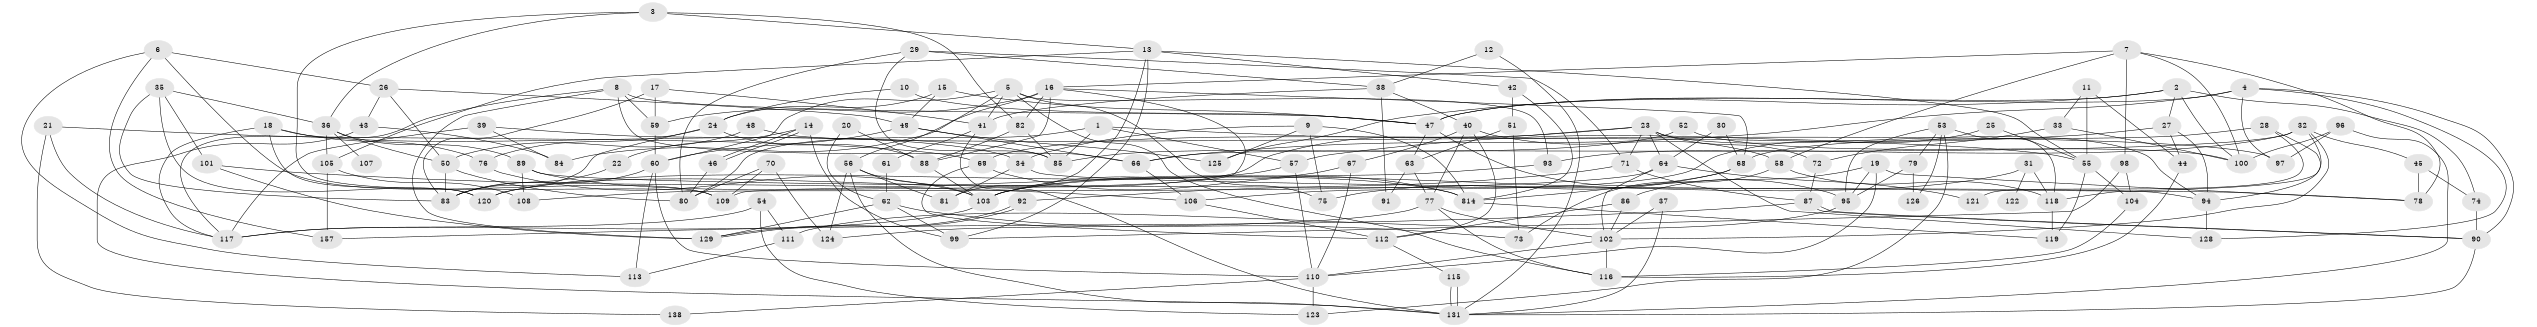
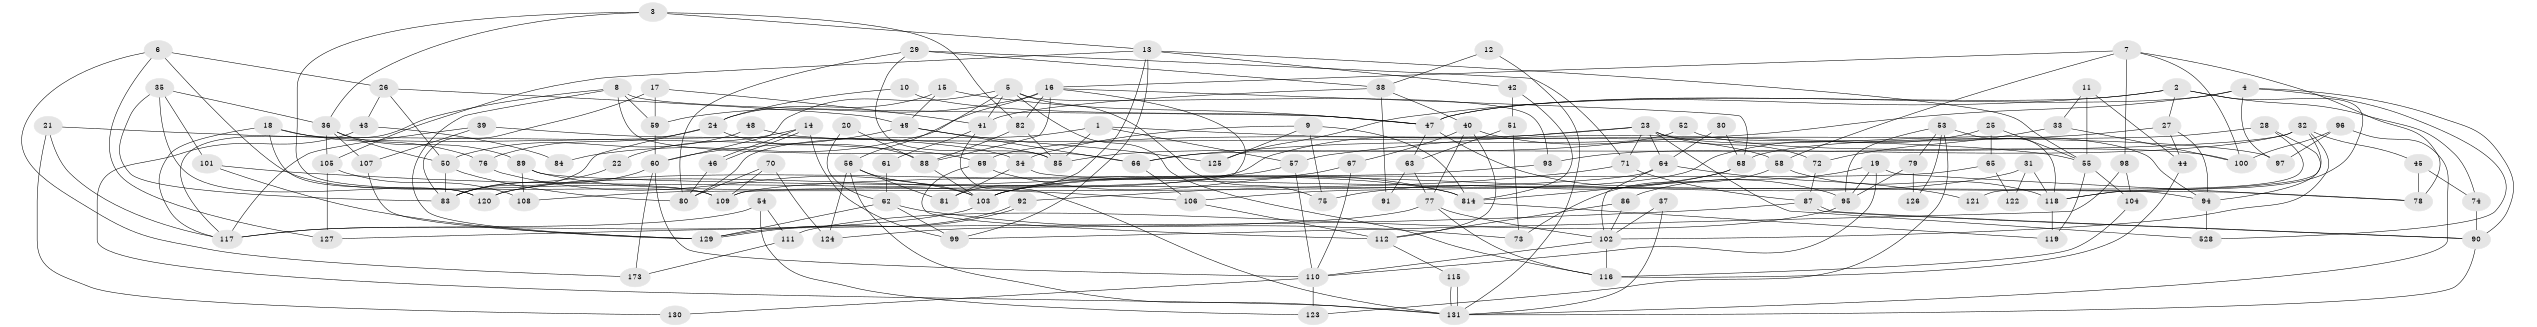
(2204, 129) -> (2333, 170)
(521, 145) -> (413, 148)
none -> (1991, 164)
none -> (518, 230)
(327, 240) -> (327, 240)
(2206, 240) -> (2206, 240)
(635, 277) -> (635, 277)
(675, 315) -> (675, 315)
